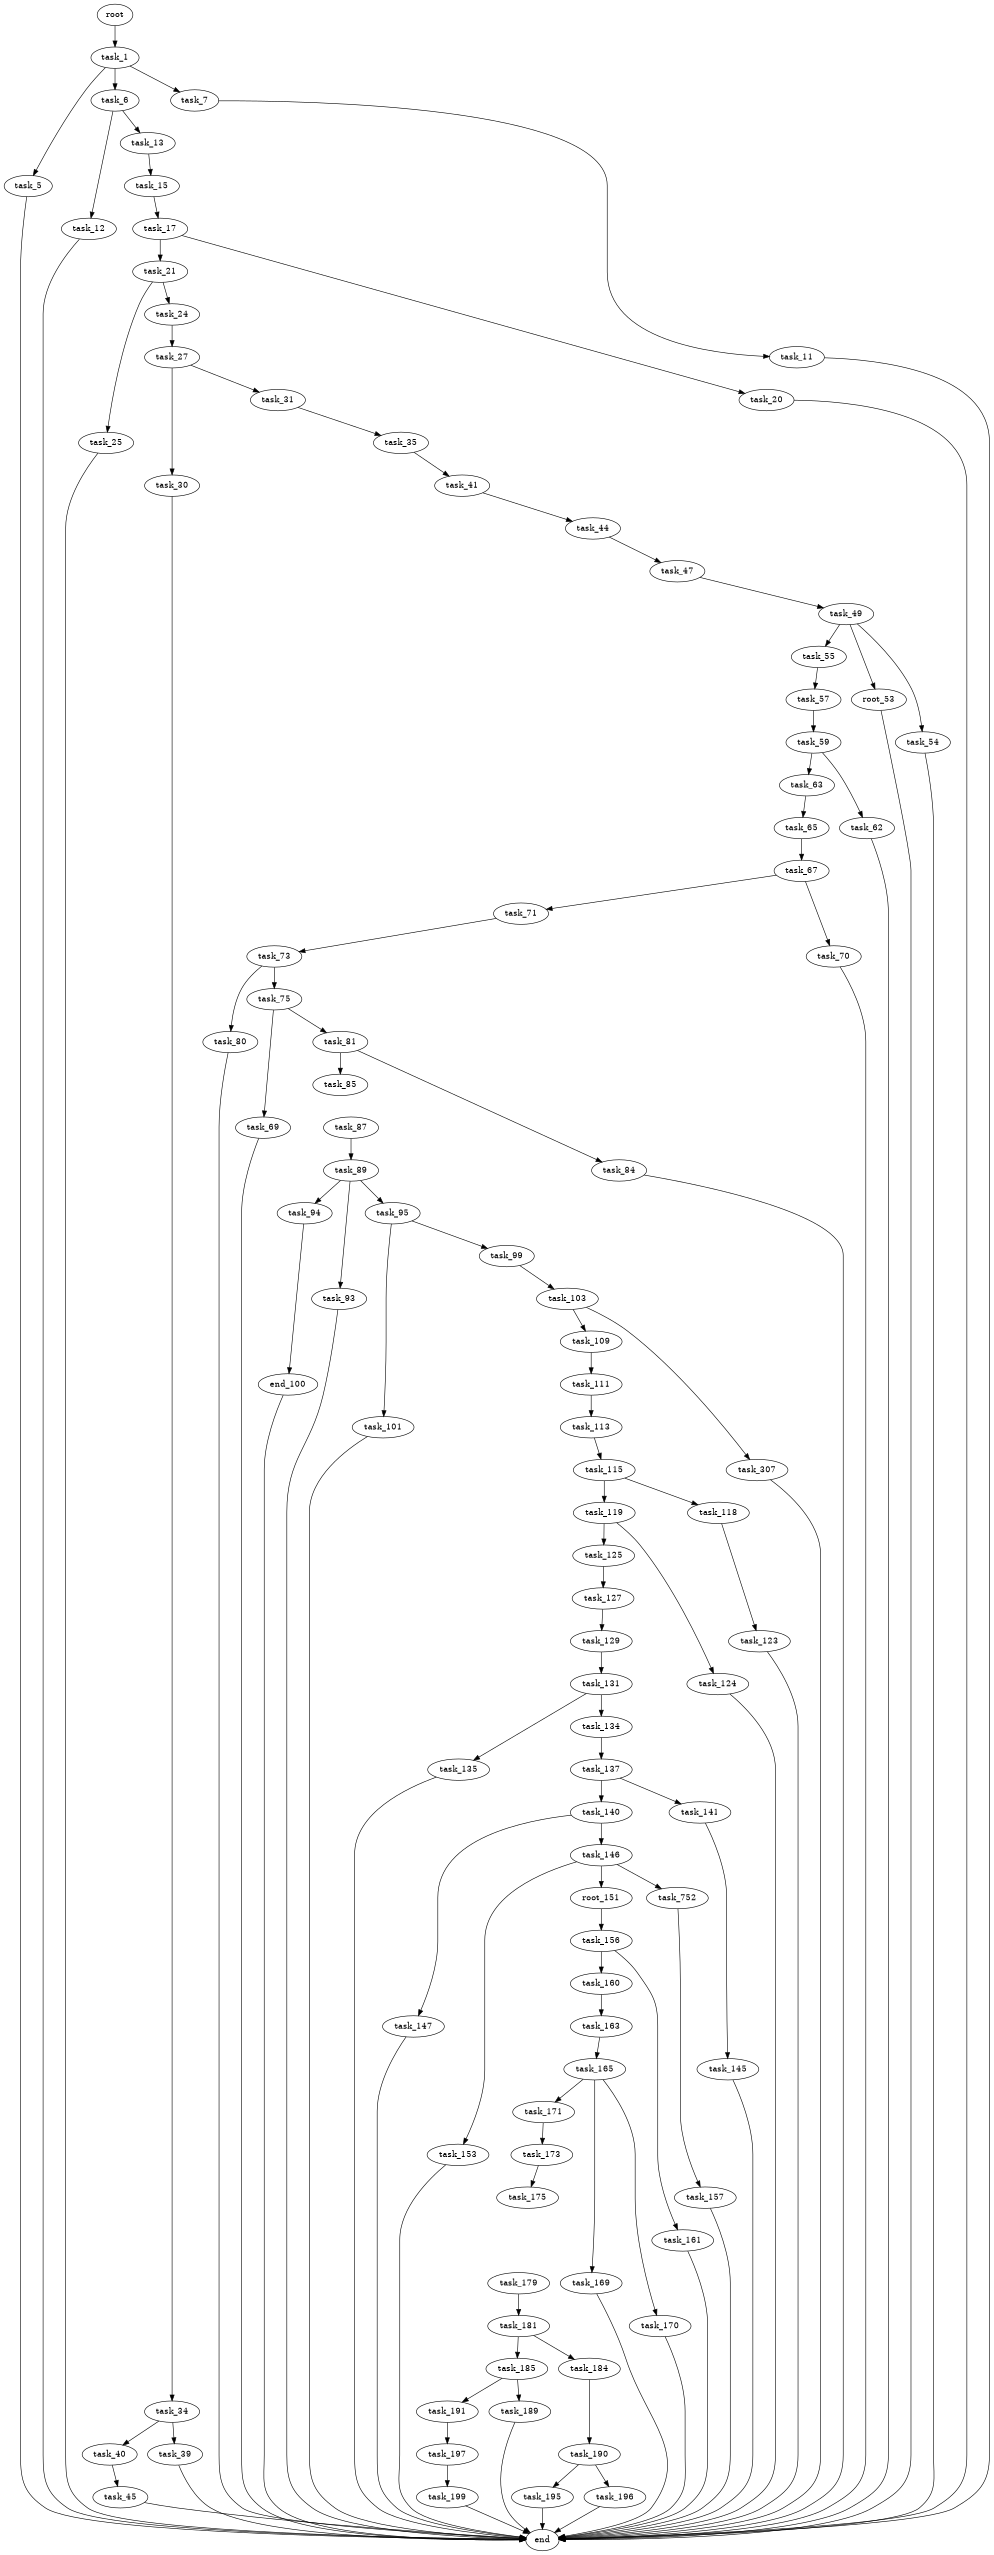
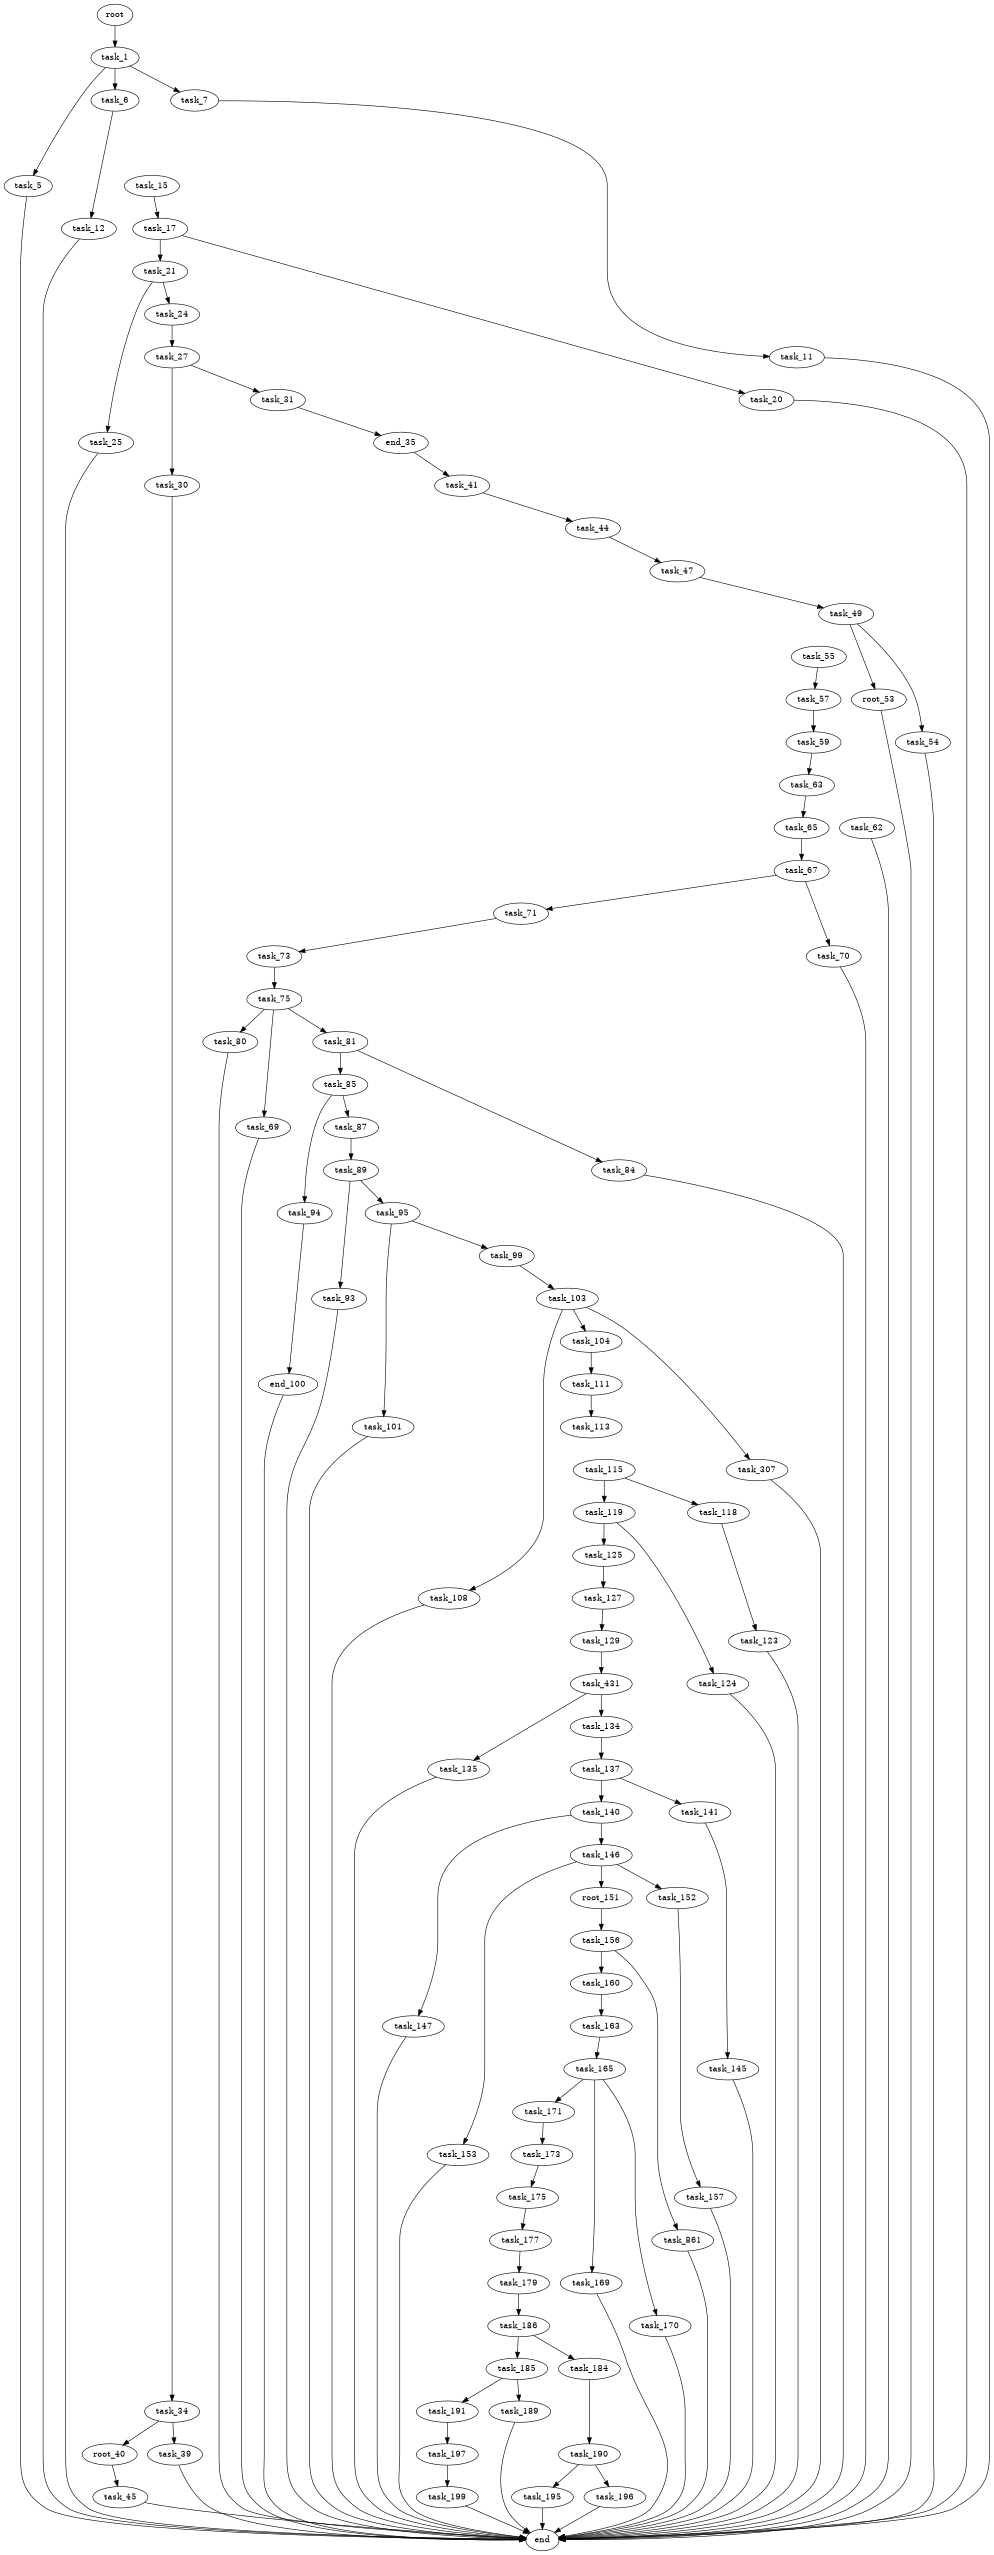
(148, 143) -> none
(401, 443) -> (401, 443)
(834, 633) -> none
(844, 781) -> none
(240, 992) -> (255, 1019)
none -> (345, 1103)
(330, 1190) -> (311, 1144)
(591, 1342) -> (591, 1342)
(597, 1446) -> none
none -> (449, 1598)
(601, 1684) -> (601, 1684)
(677, 1898) -> (677, 1898)
none -> (520, 2240)
(683, 2240) -> (683, 2240)
(519, 2326) -> (519, 2326)
(110, 2454) -> (110, 2454)
